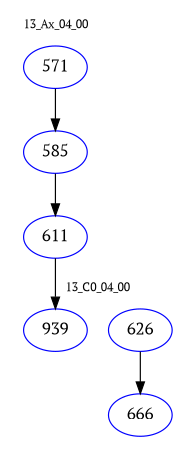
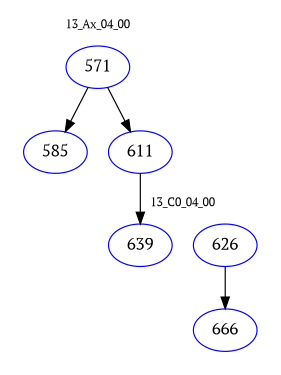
(55, 189) -> (116, 104)
(55, 330) -> (140, 245)
